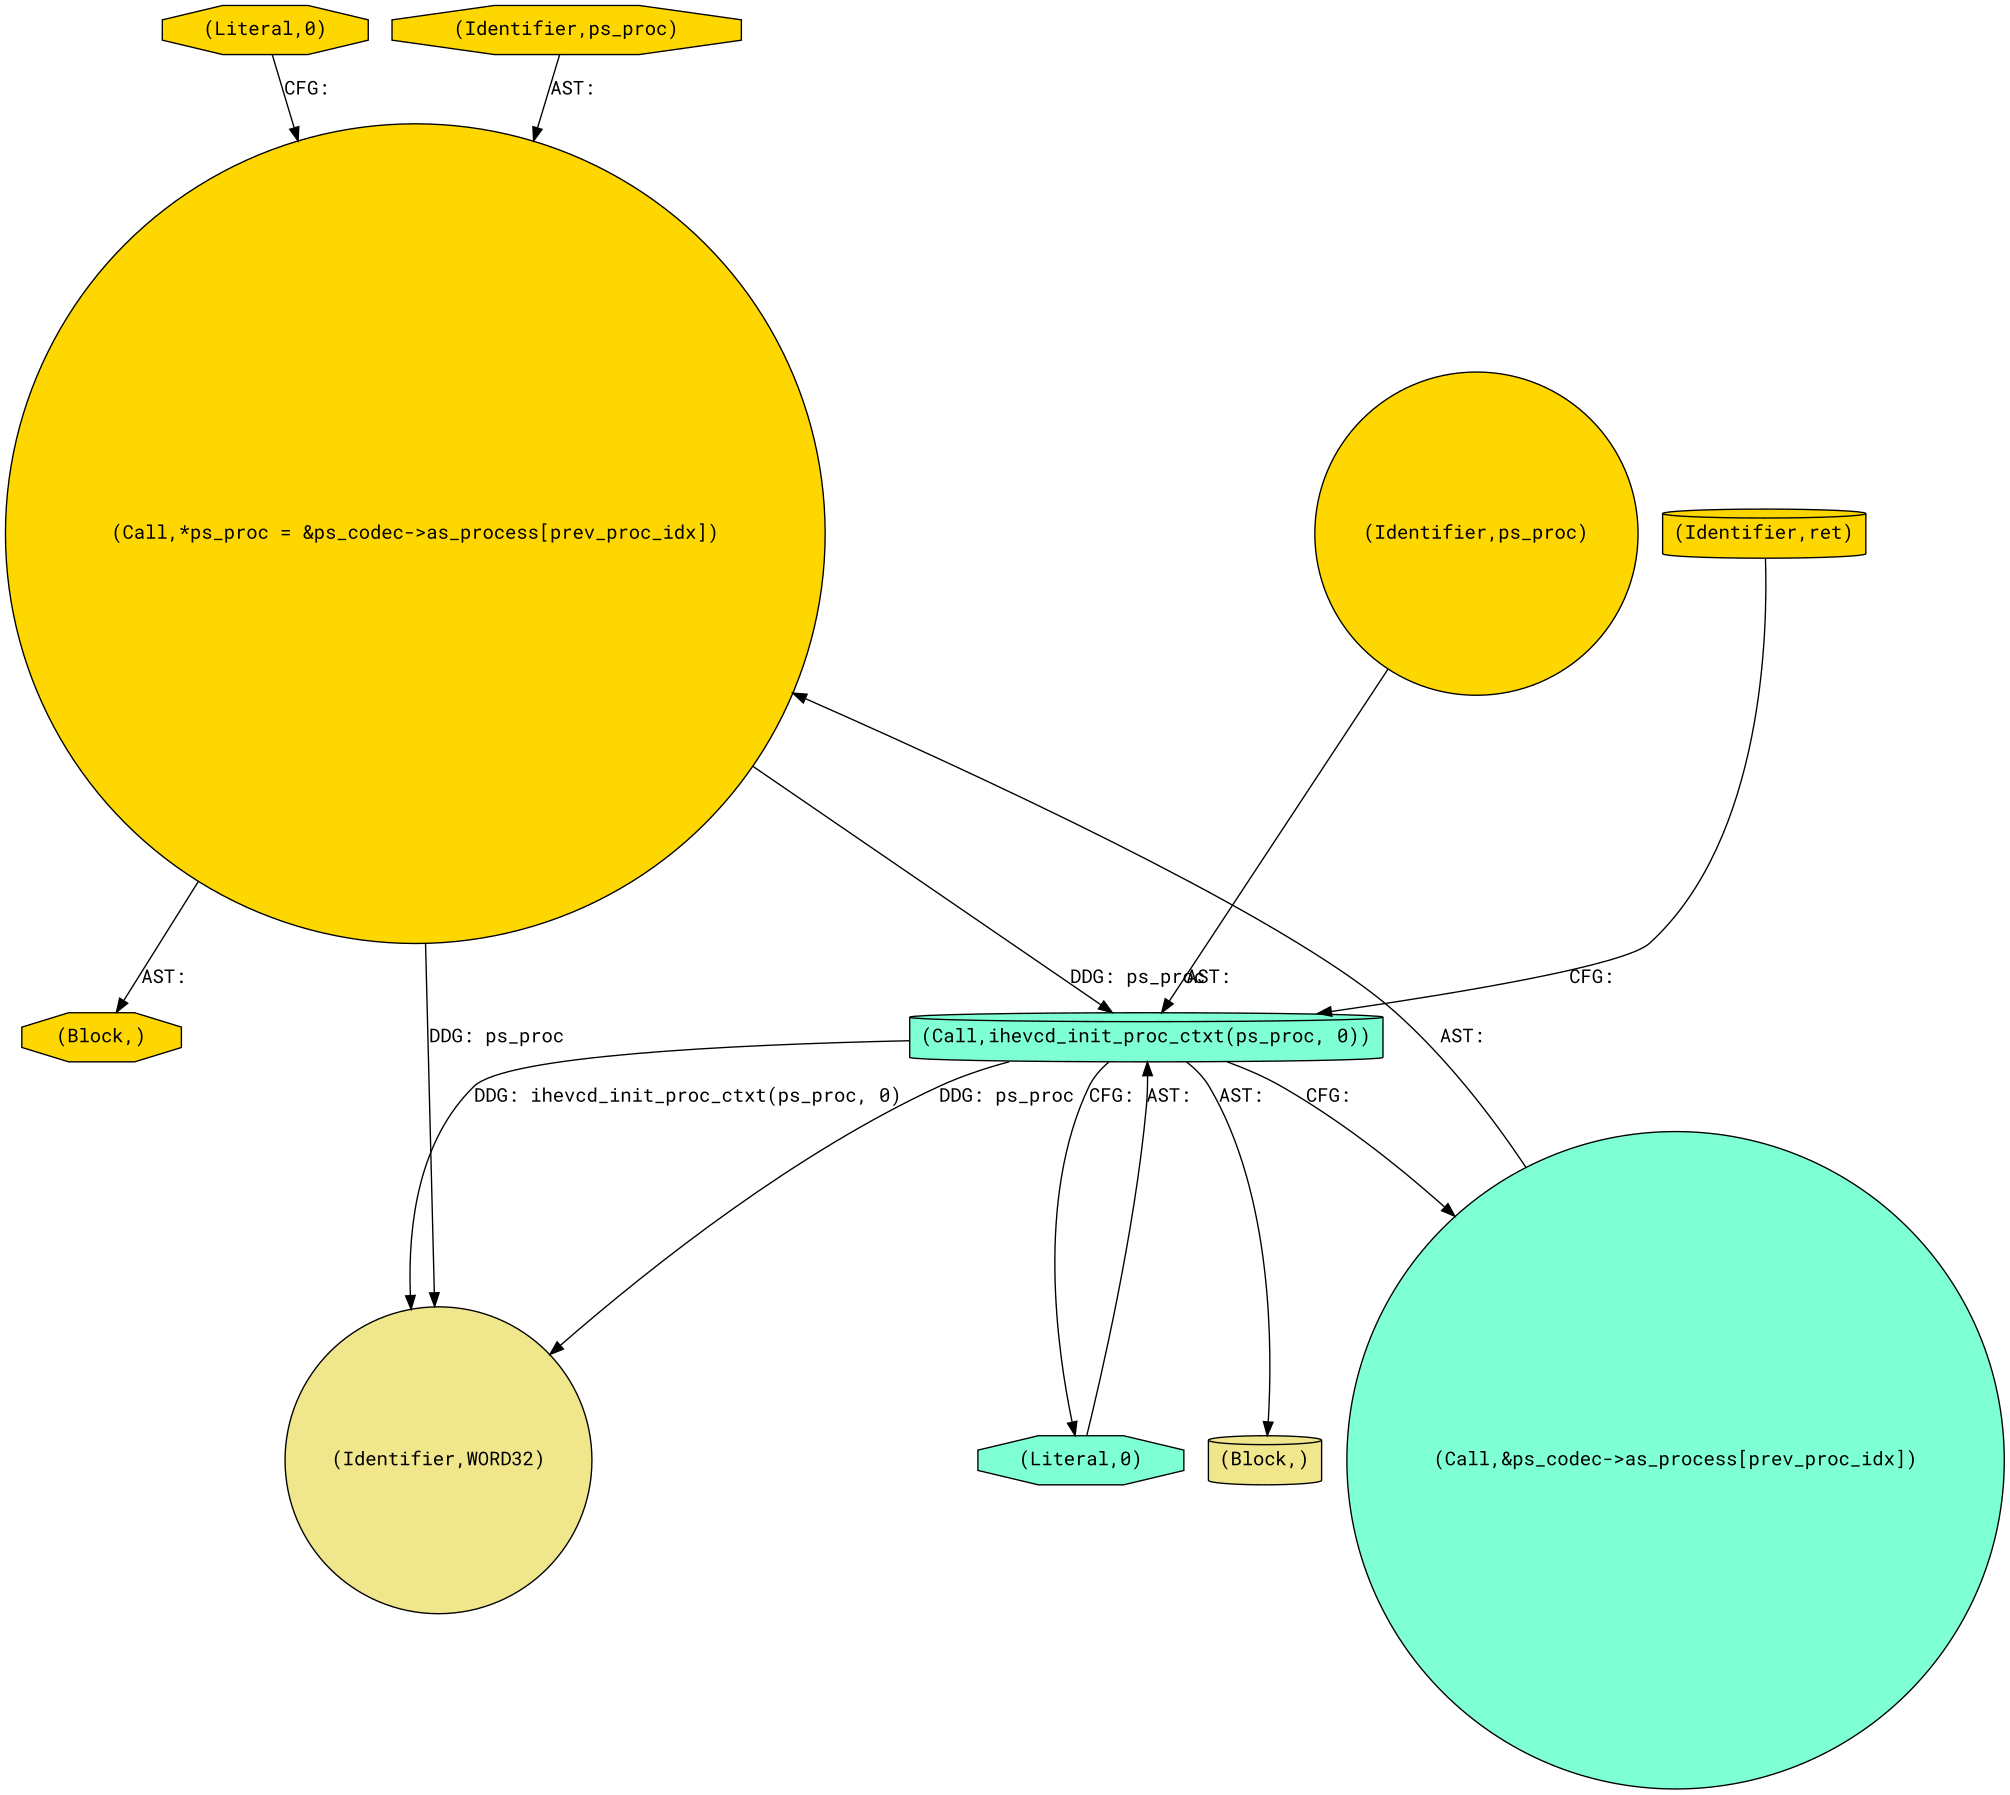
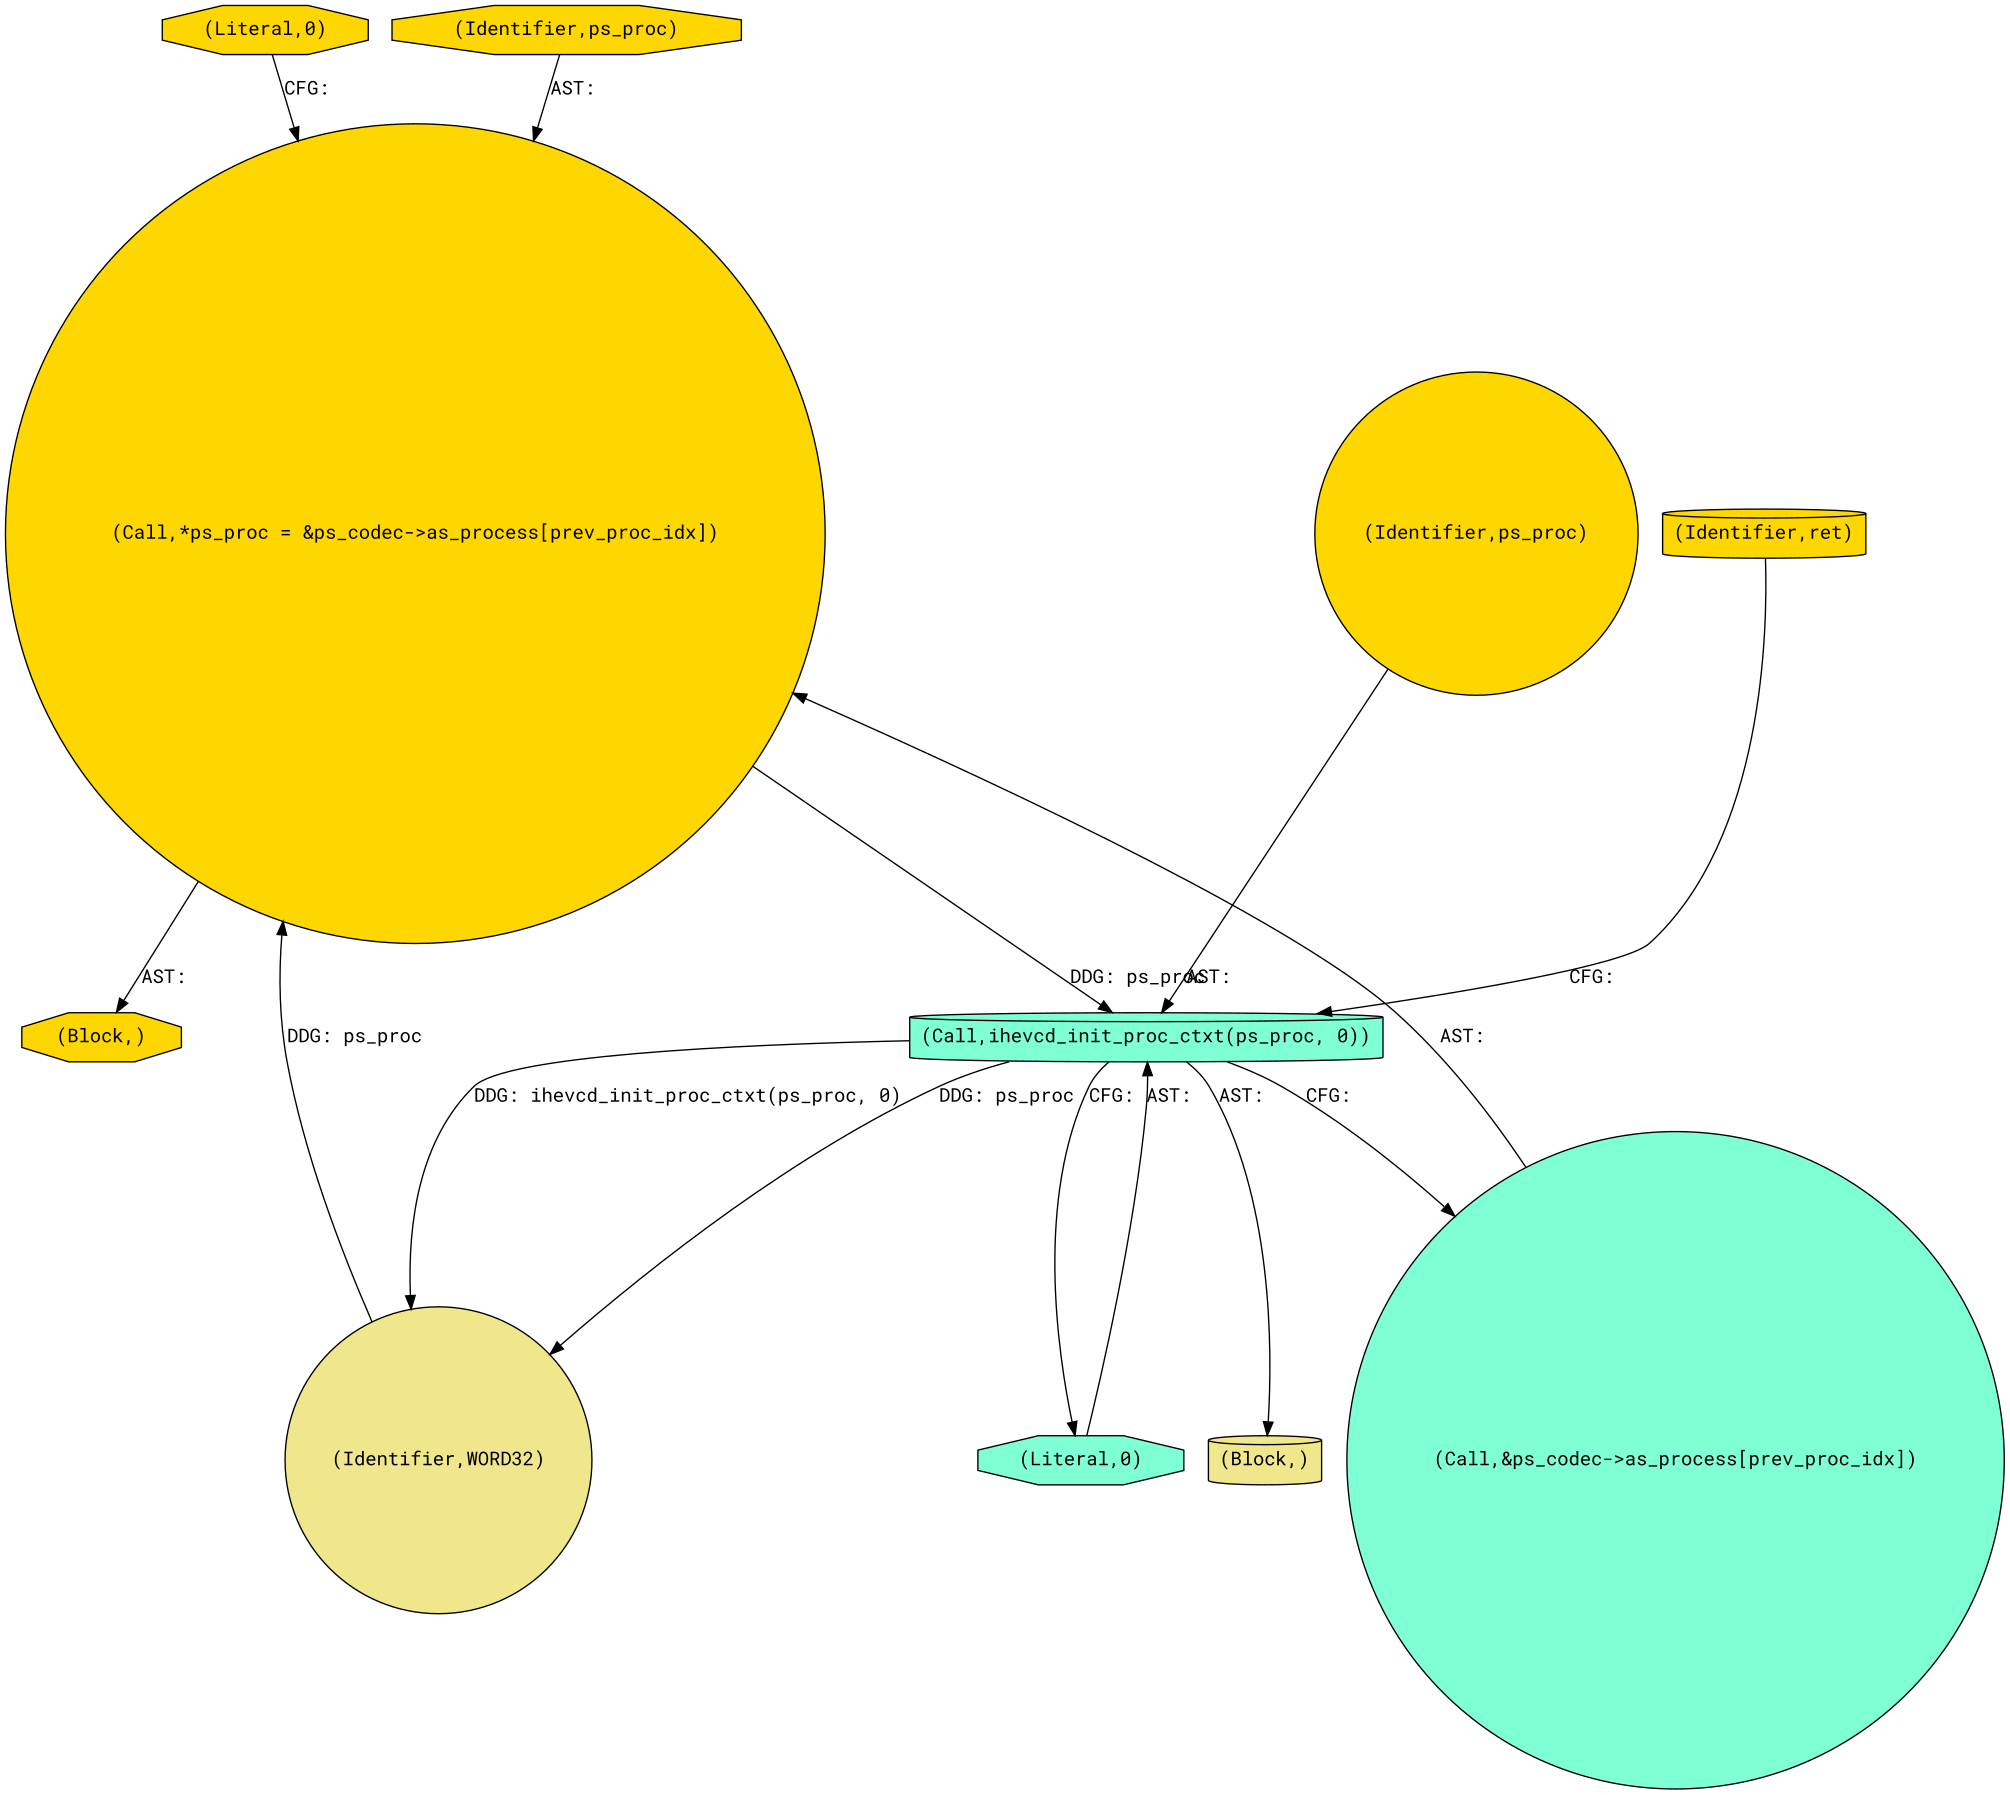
(430, 1118) -> (304, 1133)
